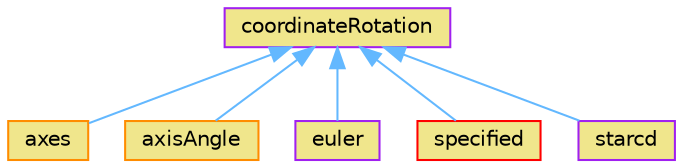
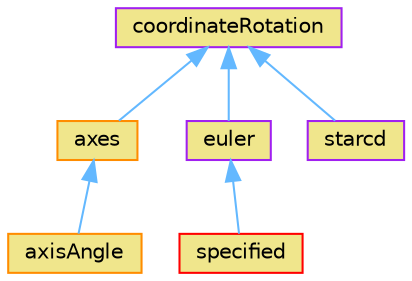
(256, 90) -> (84, 207)
(416, 90) -> (236, 207)
